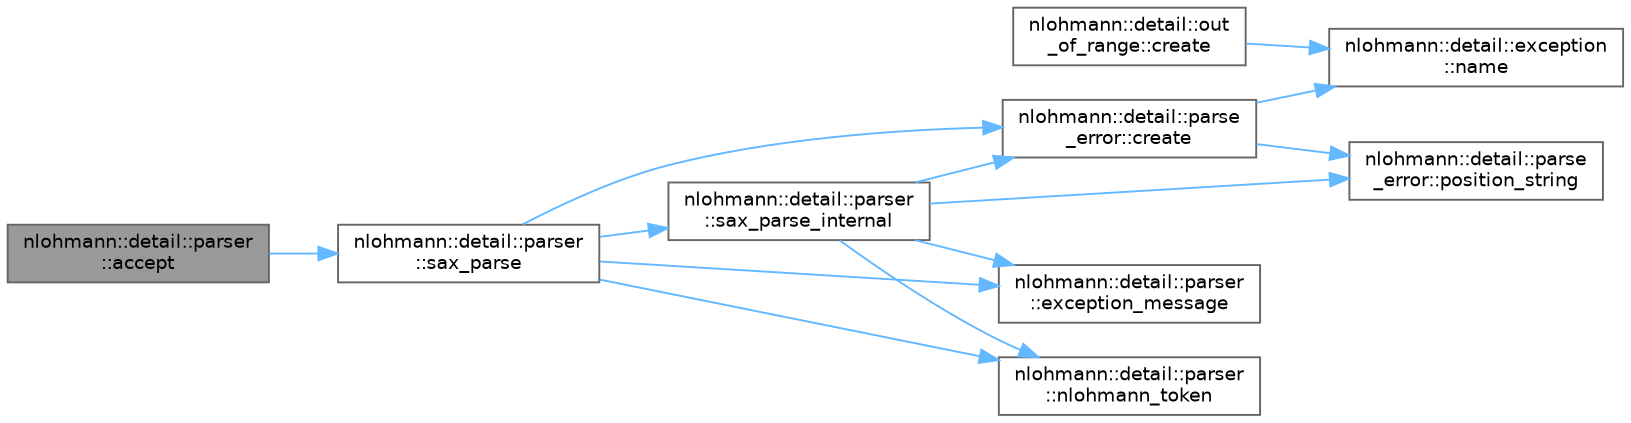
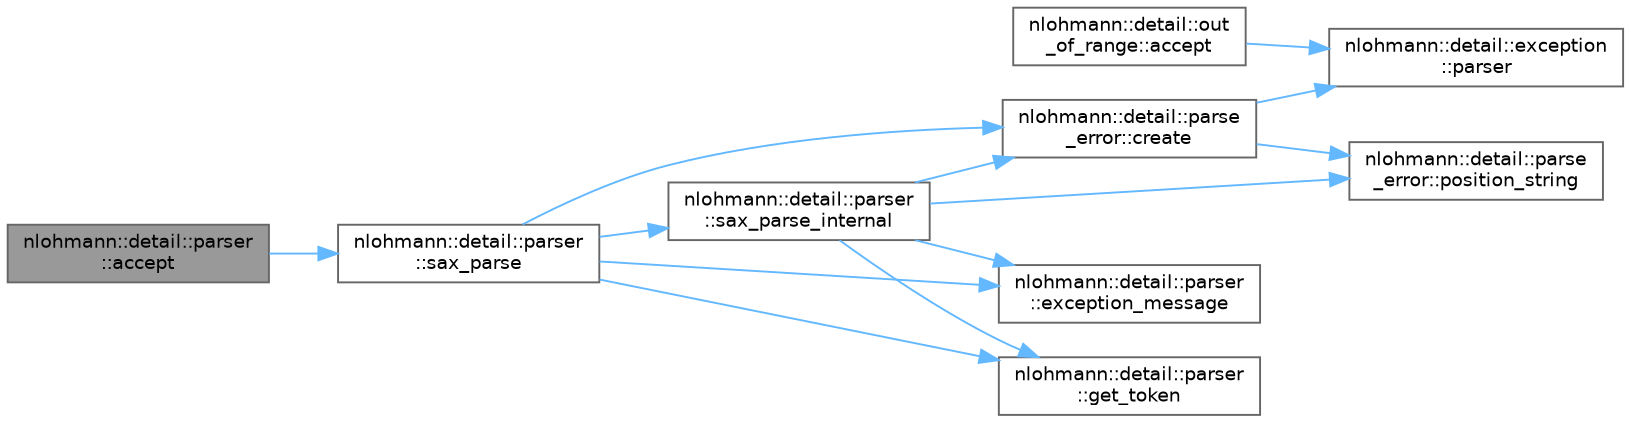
(1129, 36) -> (1129, 36)
(1476, 58) -> (1476, 58)
(1129, 386) -> (1129, 386)
